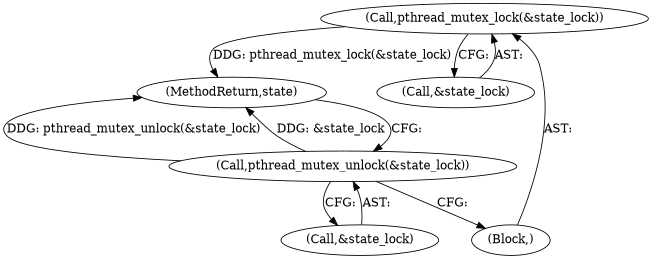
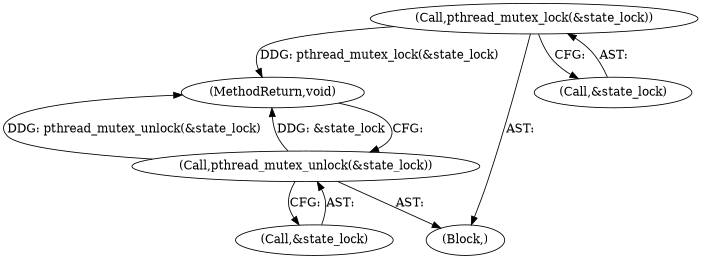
(232, 92) -> (273, 92)
(544, 130) -> (505, 126)
(454, 203) -> (412, 203)
